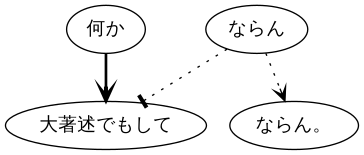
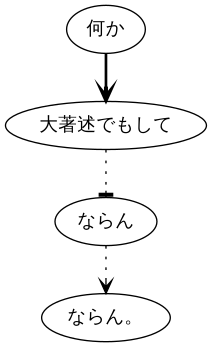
(187, 74) -> (106, 170)
